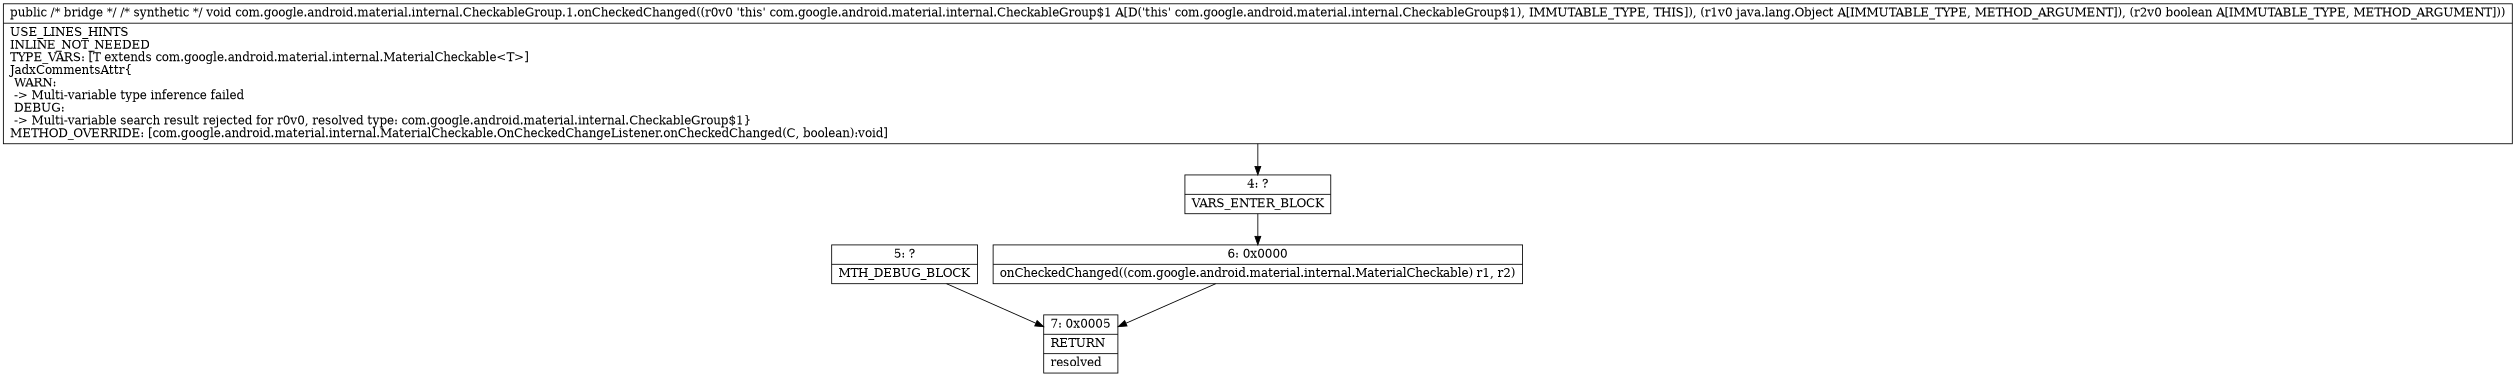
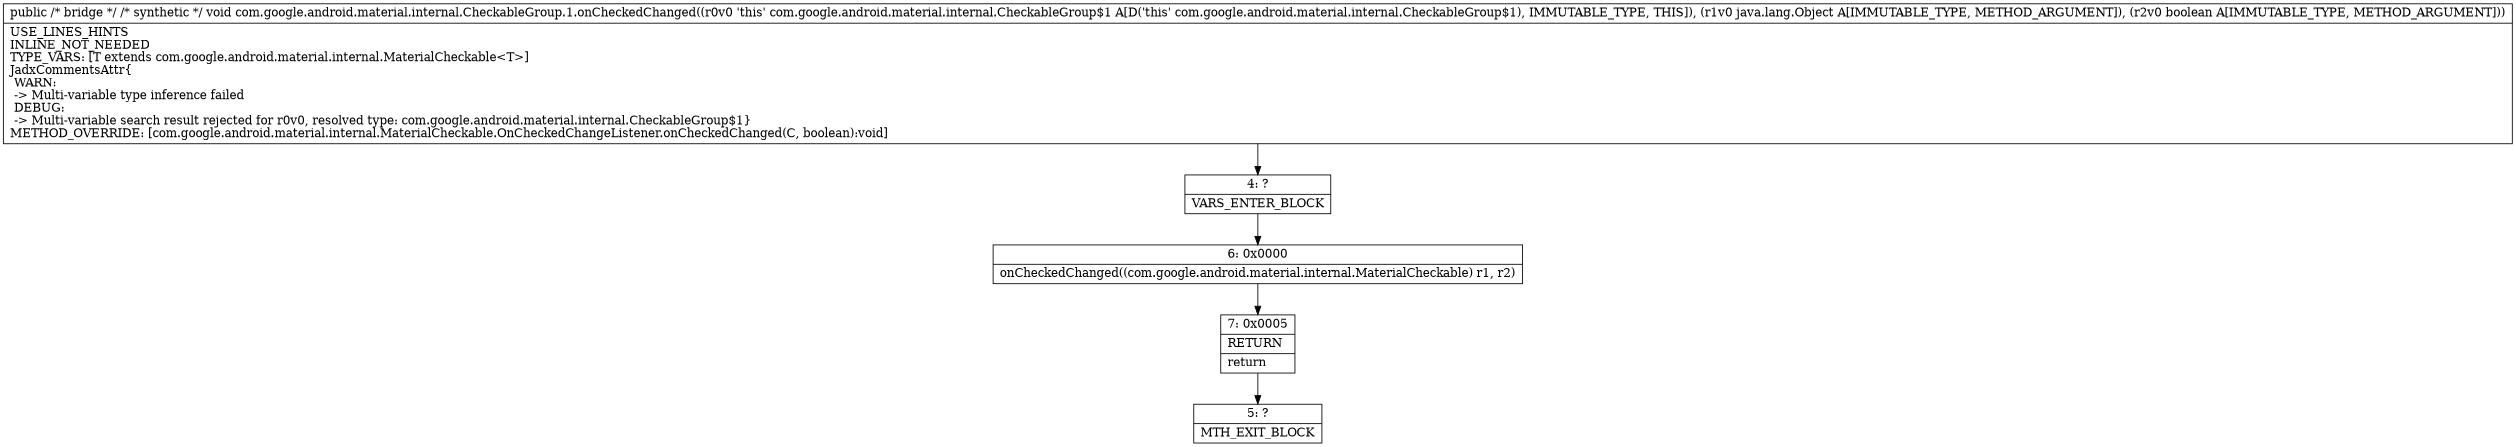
(905, 274) -> (1258, 433)
(991, 303) -> (1258, 384)
(1076, 363) -> (1247, 363)
